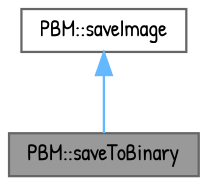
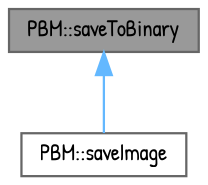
(104, 104) -> (104, 104)
